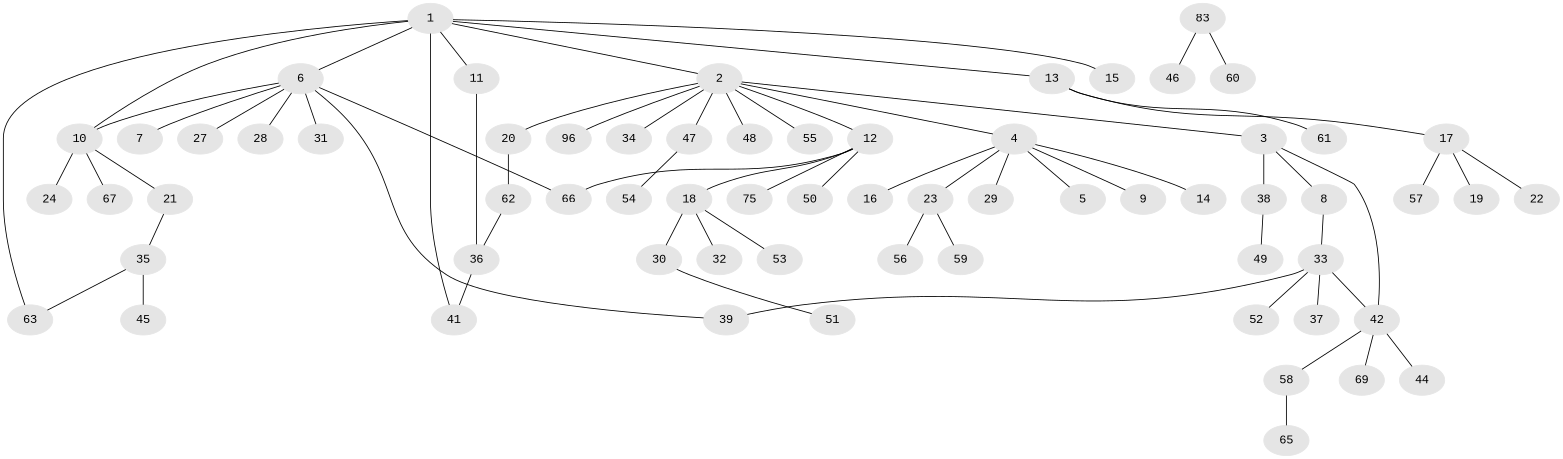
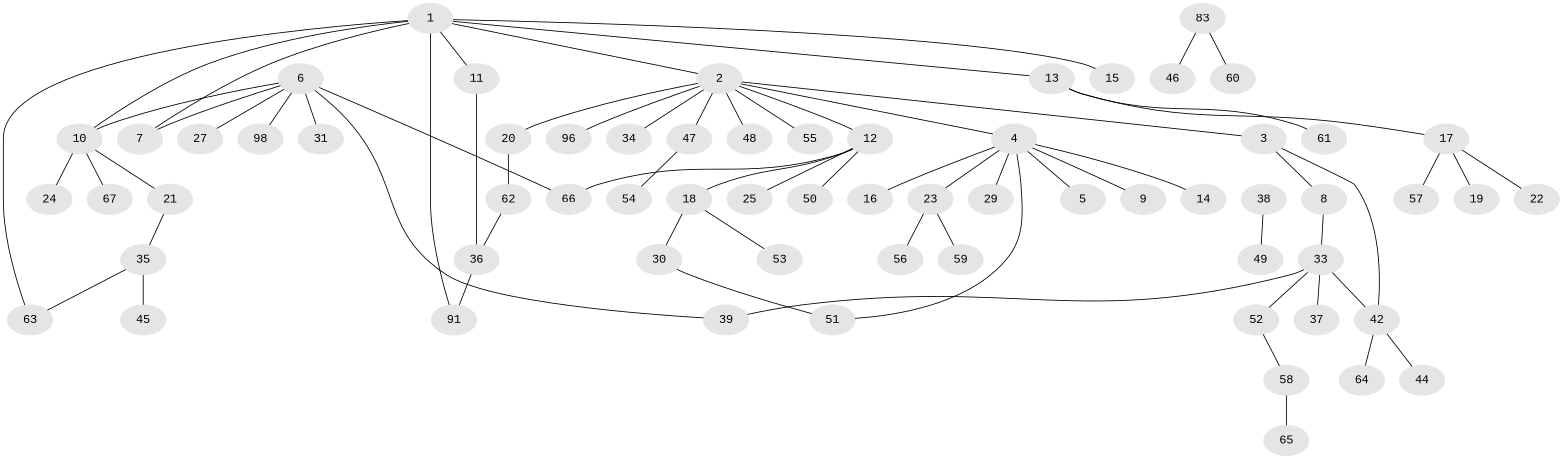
(366, 49) -> (276, 61)
(260, 139) -> (260, 139)
(1264, 169) -> none
(750, 199) -> (750, 199)
(719, 260) -> none
none -> (985, 279)
(454, 320) -> (454, 320)
(1332, 350) -> (1271, 350)
(1362, 380) -> (1362, 380)
